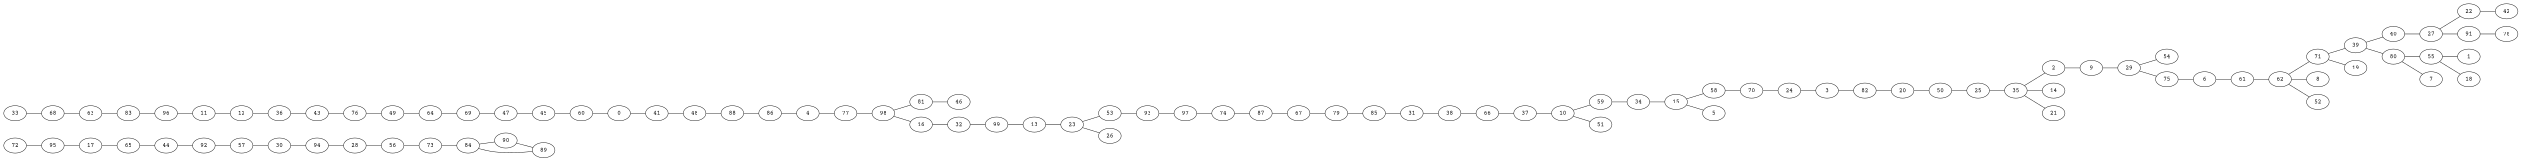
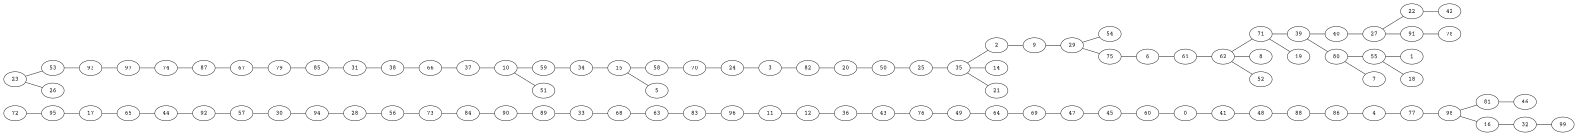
(1034, 125) -> none
(505, 153) -> (563, 113)
